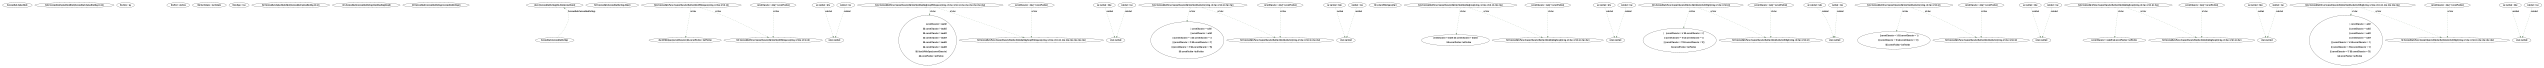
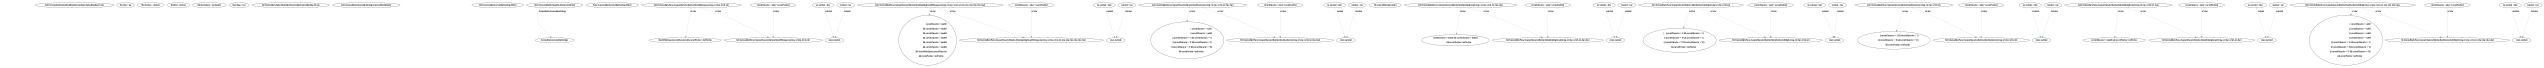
(17, 5) -> none
none -> (151, 5)
(366, 5) -> (366, 5)
(436, 5) -> none
none -> (498, 5)
(612, 5) -> (612, 5)
(567, 24) -> (539, 23)
